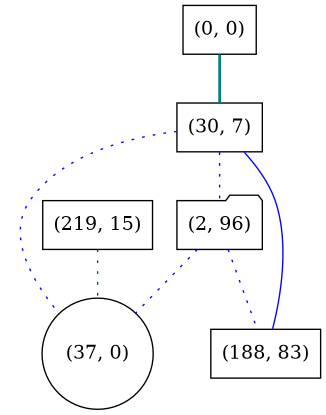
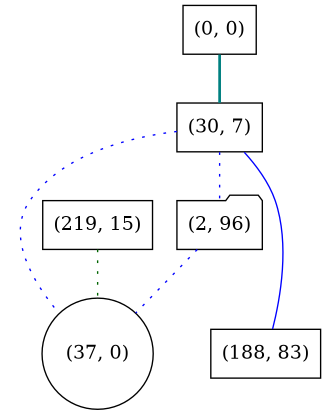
(243, 289) -> none
